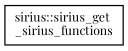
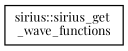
(64, 25) -> (64, 25)
